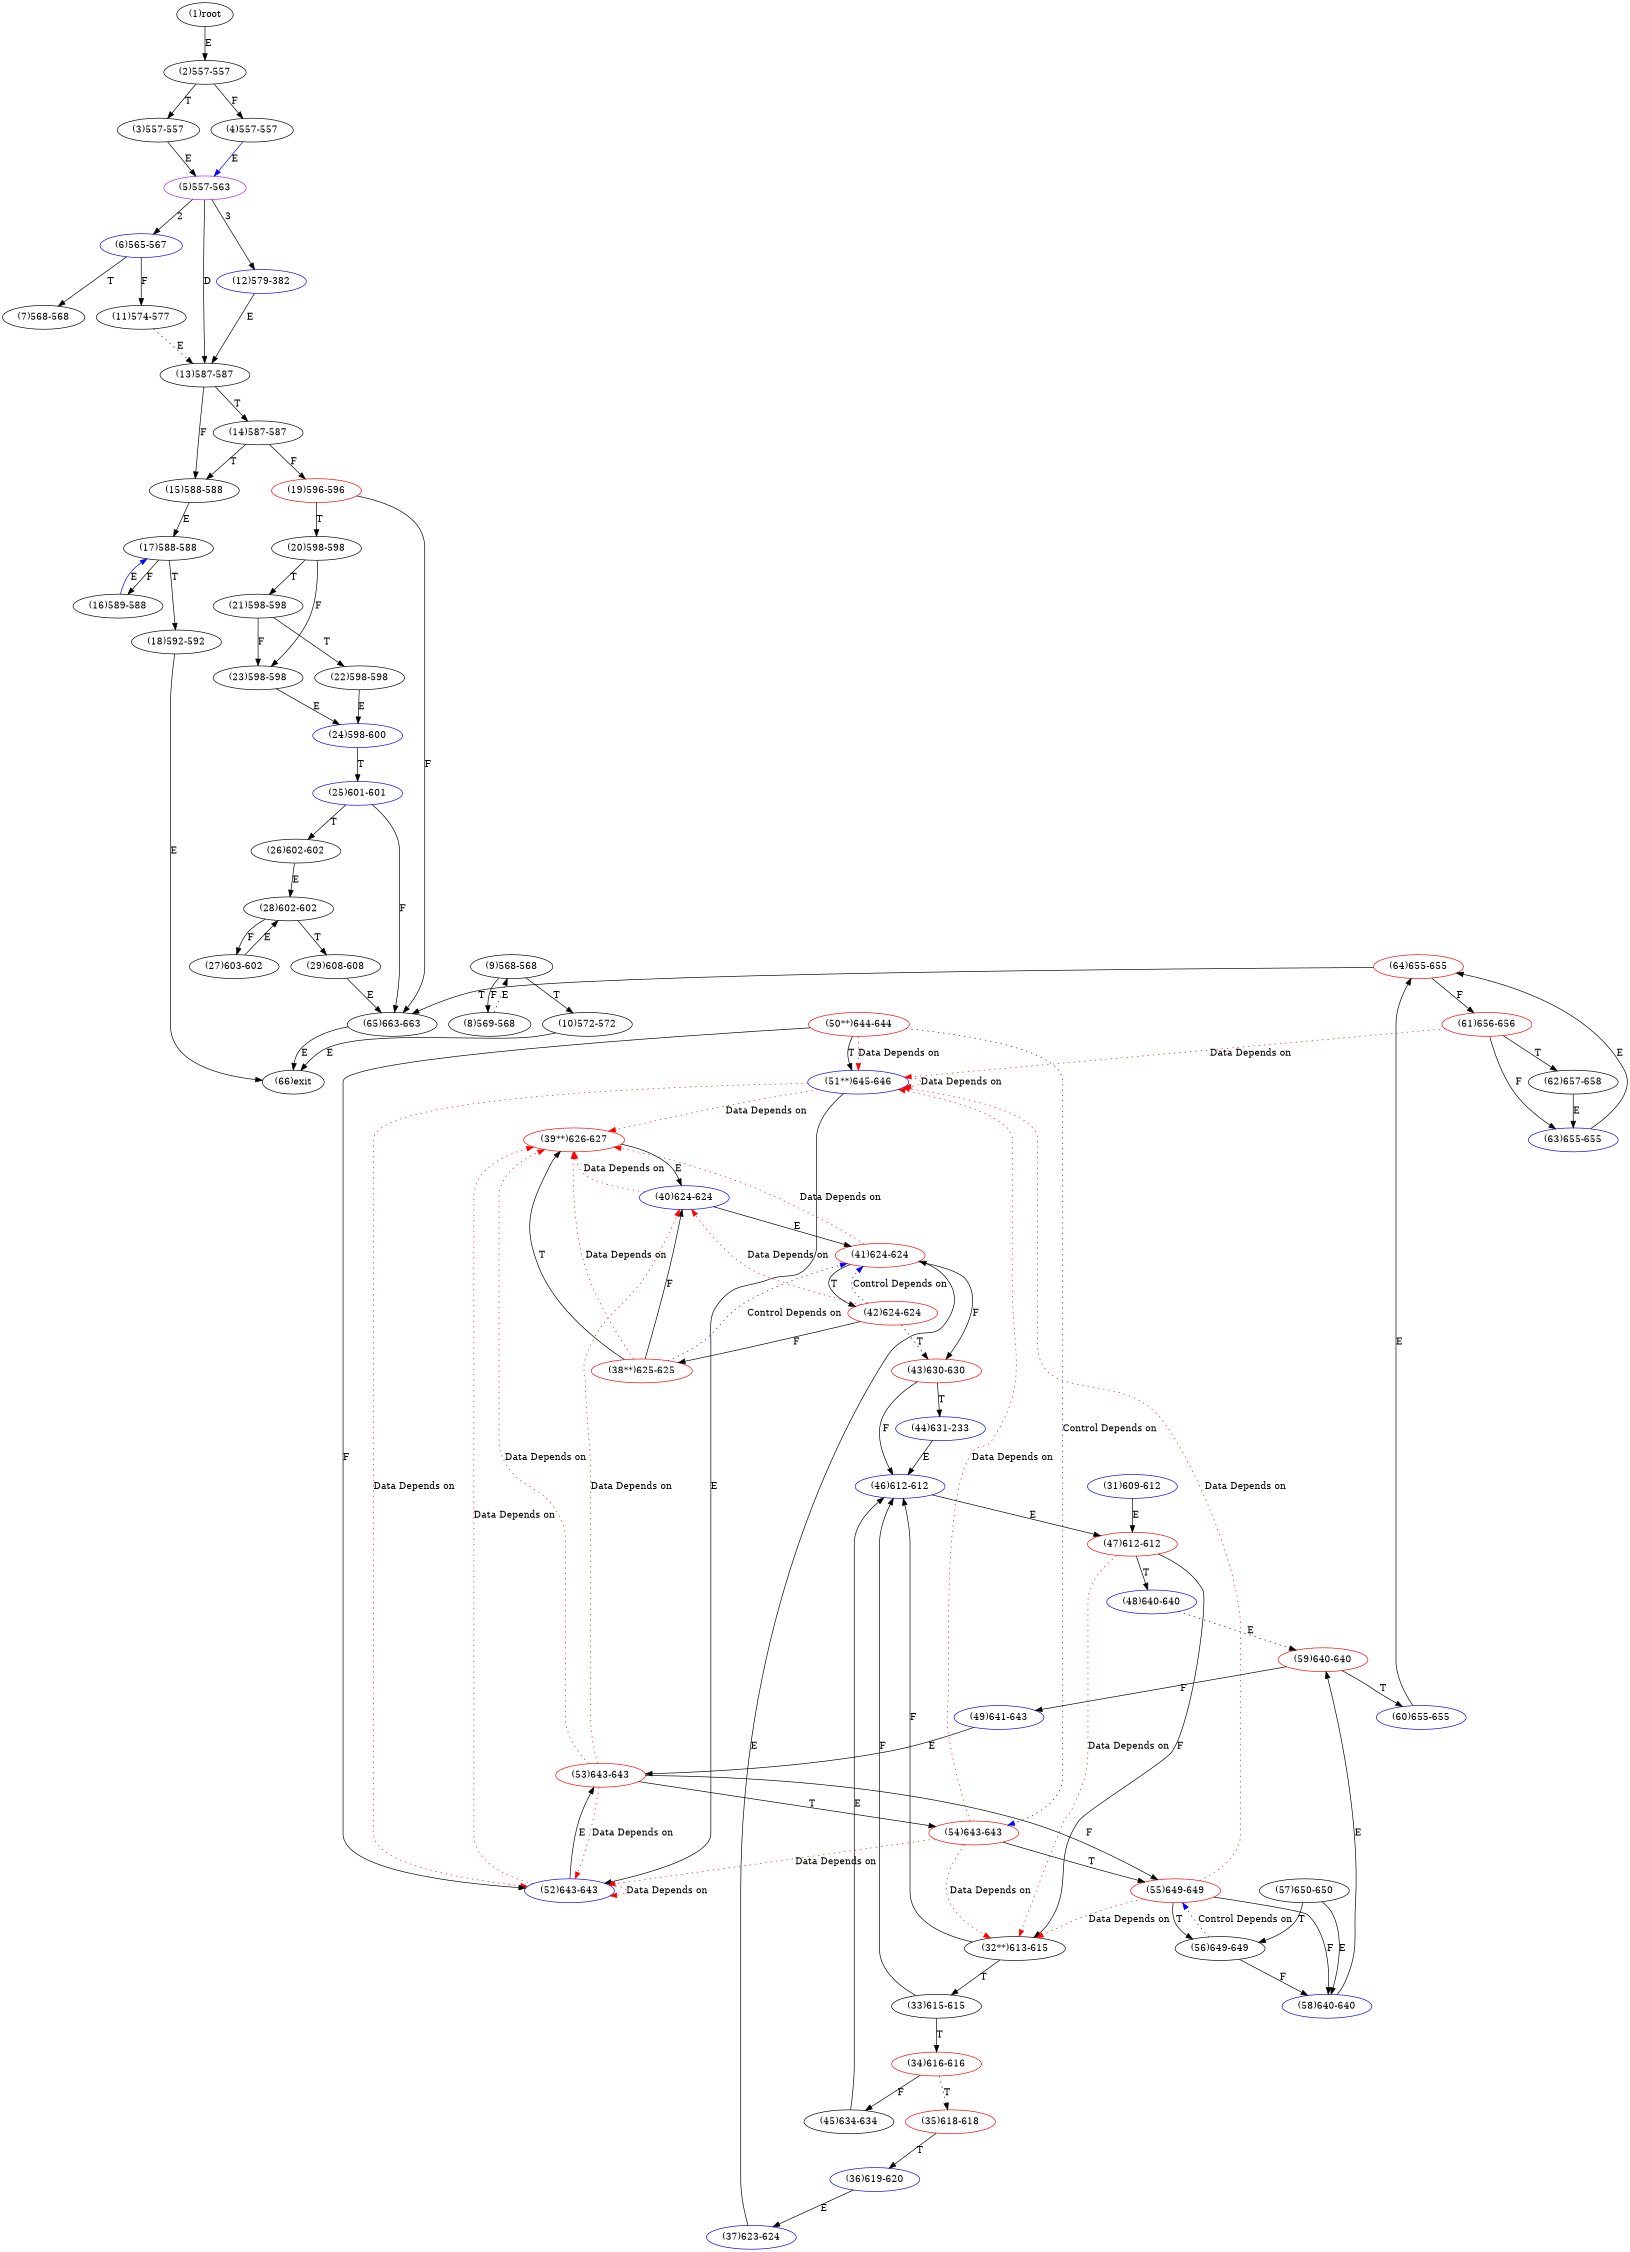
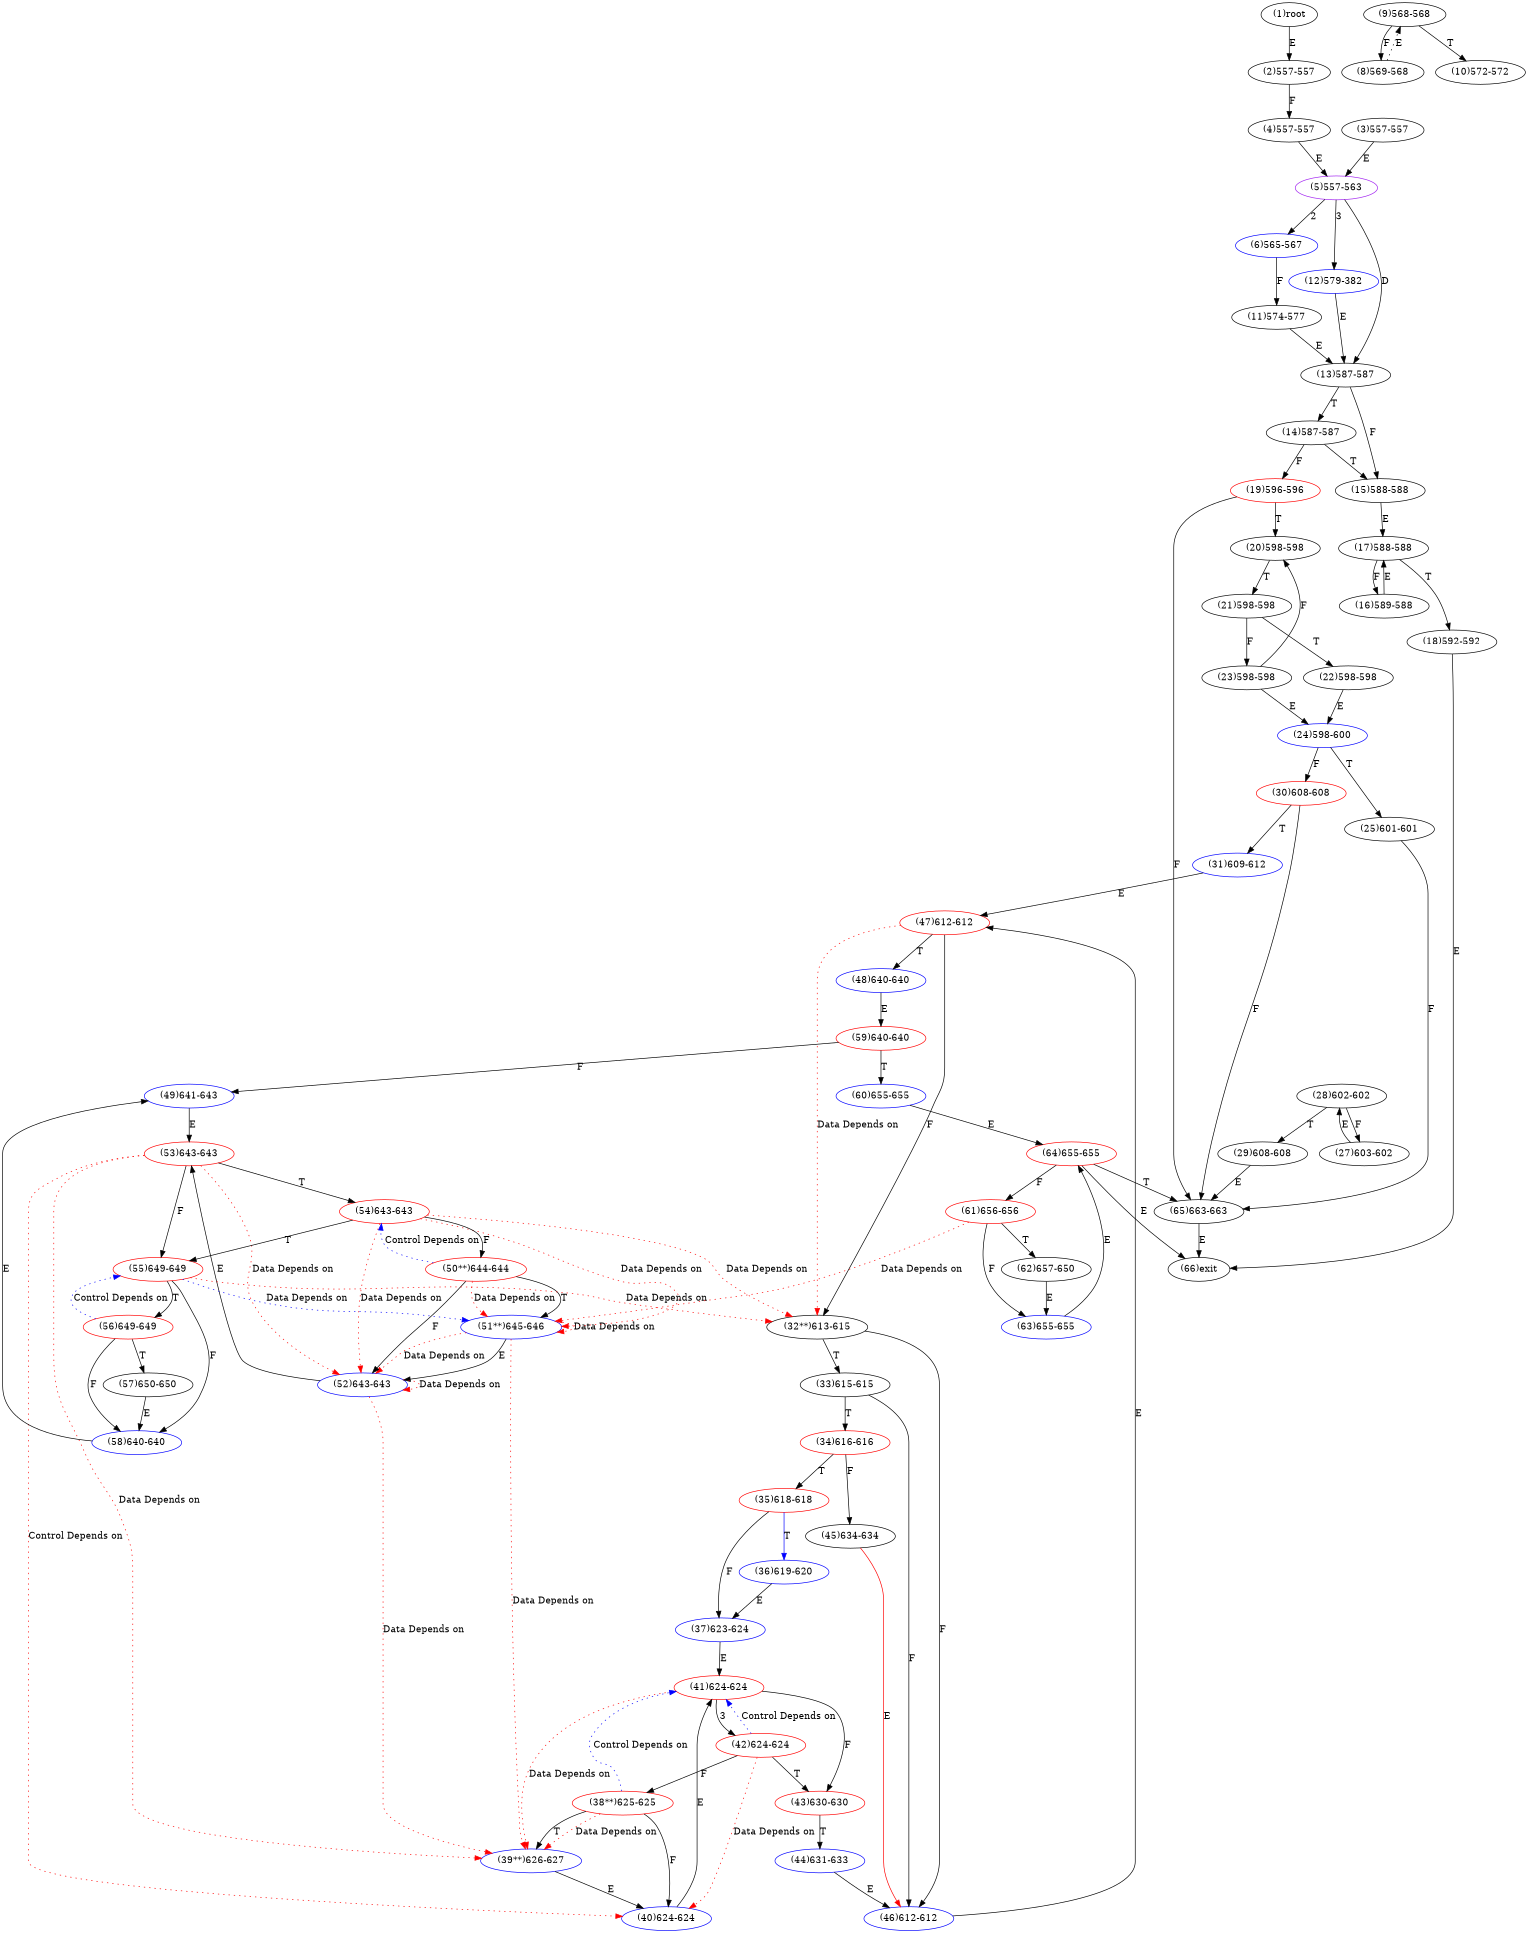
(184, 99) -> none
(231, 156) -> (1311, 156)
(44, 317) -> none
(171, 344) -> (1309, 344)
(128, 576) -> (1384, 581)
(310, 616) -> (1297, 621)
(358, 793) -> (1390, 829)
none -> (1301, 793)
(296, 851) -> none
(427, 1038) -> (1129, 1213)
(1573, 1082) -> (1046, 1269)
(574, 1140) -> (531, 1861)
(604, 1184) -> none
none -> (461, 1225)
(834, 1284) -> (723, 1716)
(913, 1340) -> (788, 1772)
(1159, 1416) -> (321, 1310)
(882, 1419) -> none
(941, 1429) -> (820, 1861)
(632, 1486) -> (76, 1536)
none -> (729, 1554)
(1234, 1630) -> (881, 1006)
(854, 1802) -> (884, 1723)
(1355, 1837) -> (3, 1250)
(1290, 1927) -> (137, 1353)
(1220, 1949) -> (128, 1327)
(943, 2090) -> (817, 1469)
(915, 2149) -> (784, 1533)
